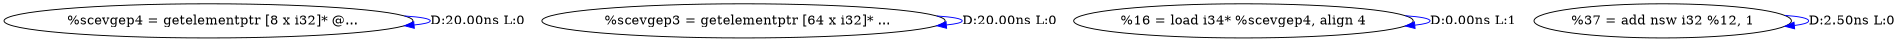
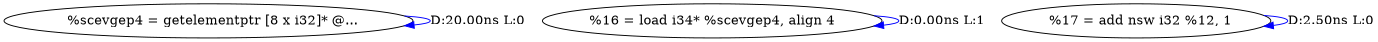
(744, 21) -> none
(1663, 21) -> (1136, 21)
